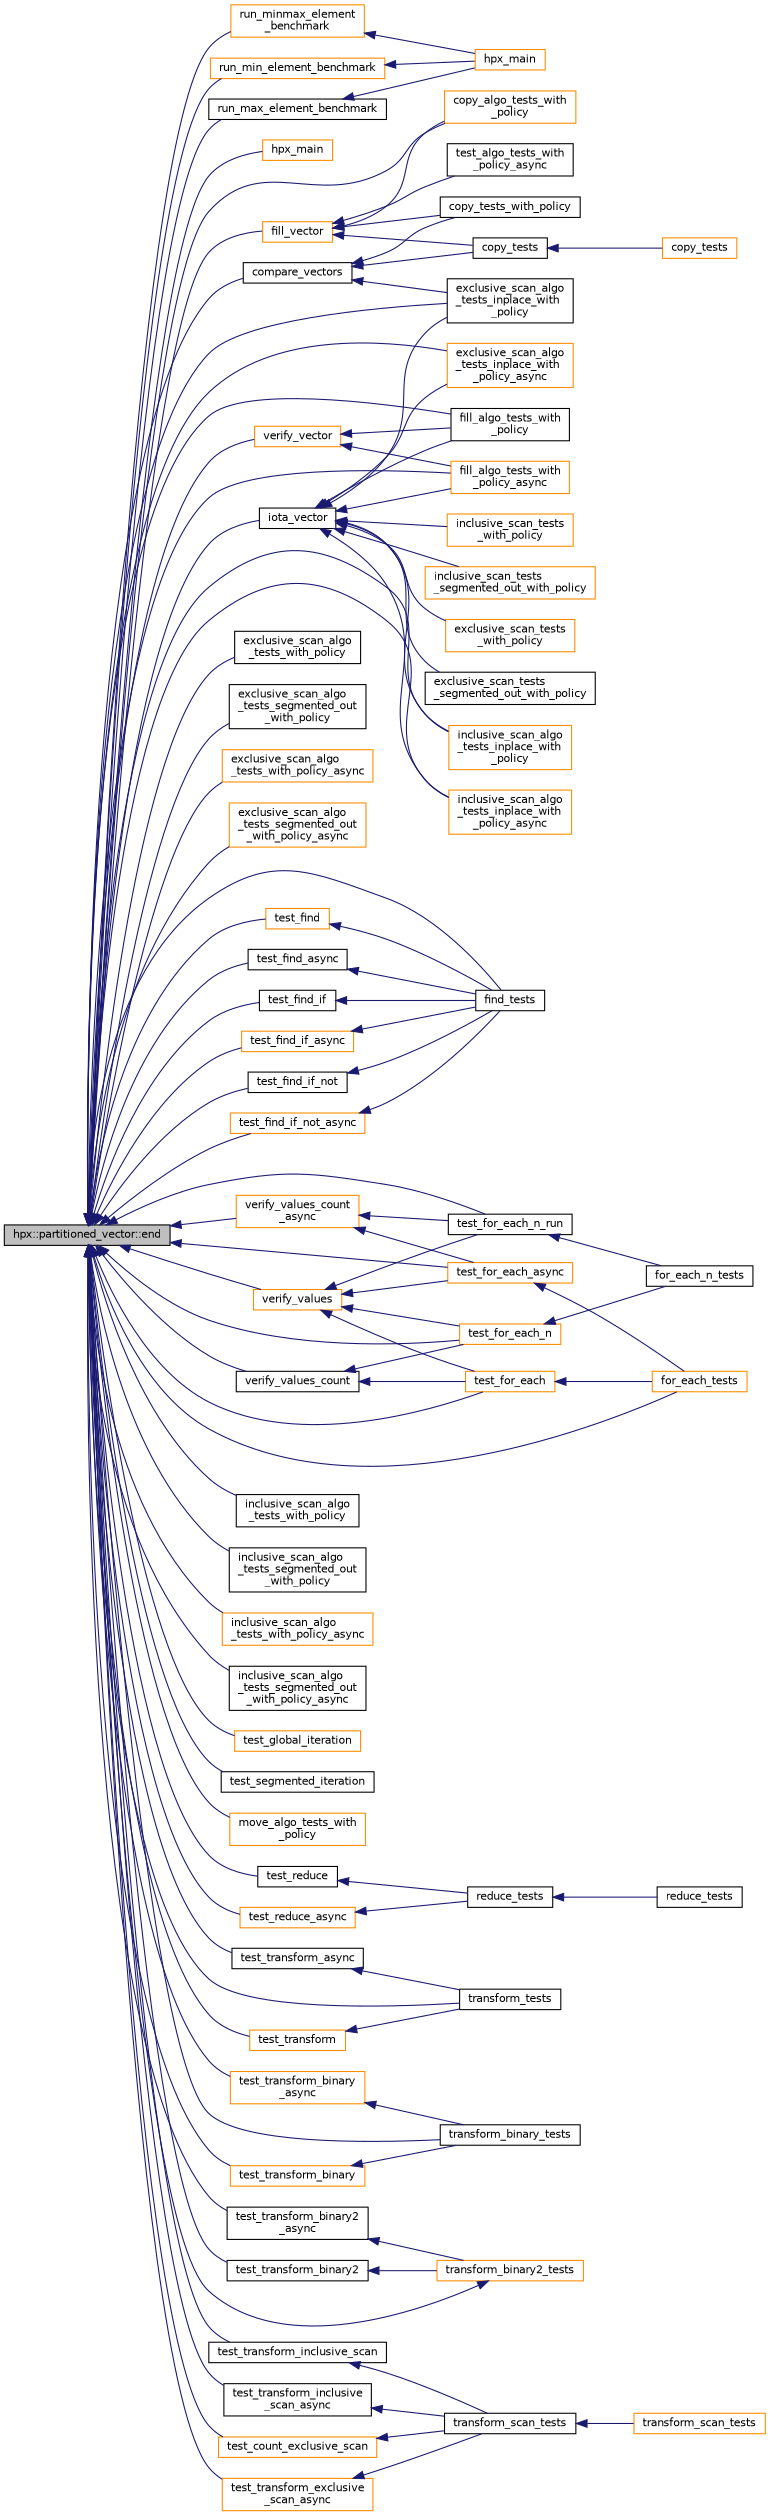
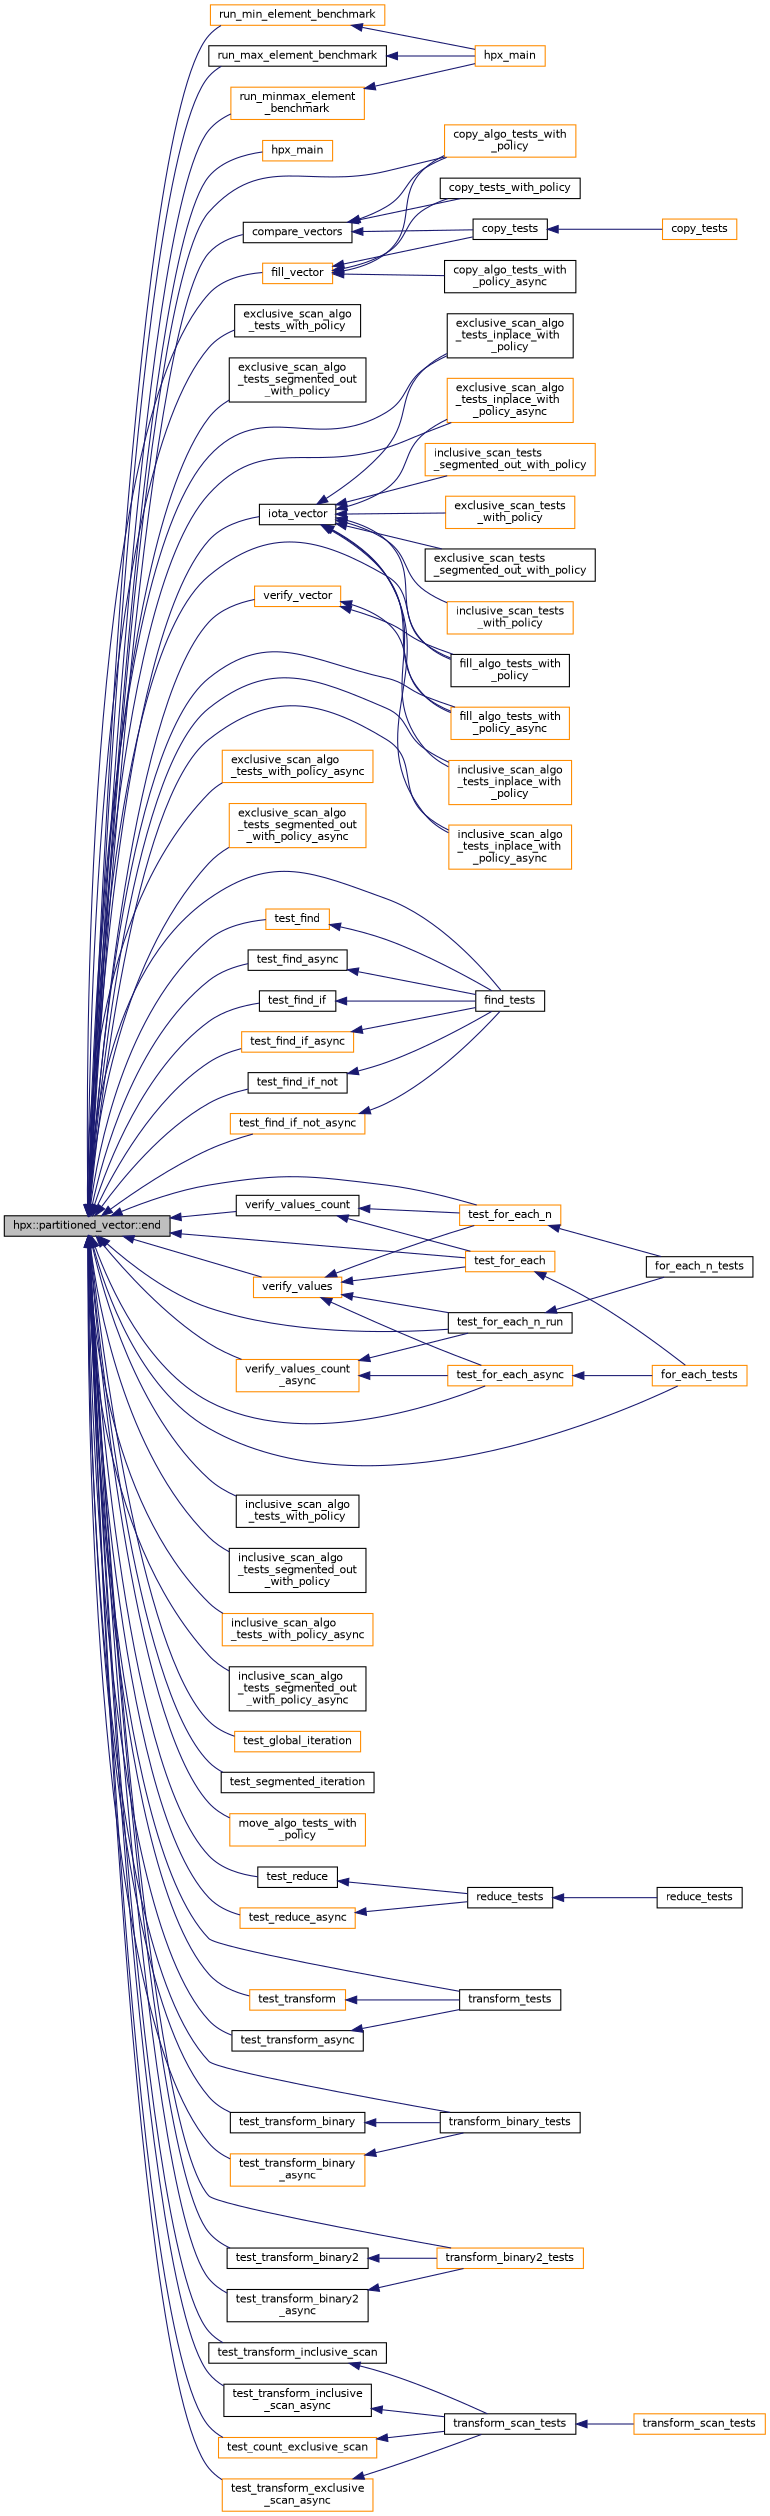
(510, 160) -> (510, 277)
(405, 287) -> (403, 192)
(298, 2176) -> (298, 2123)
(187, 2244) -> (188, 2146)
